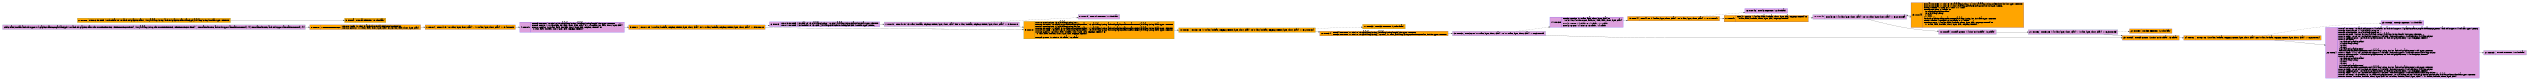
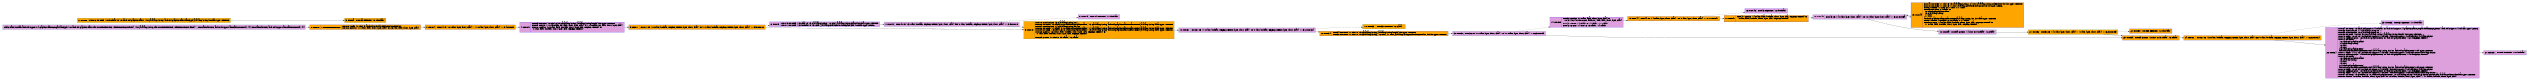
(1390, 27) -> (1390, 27)
(1247, 30) -> (1247, 30)
(2073, 32) -> (2073, 32)
(2348, 60) -> (2348, 60)
